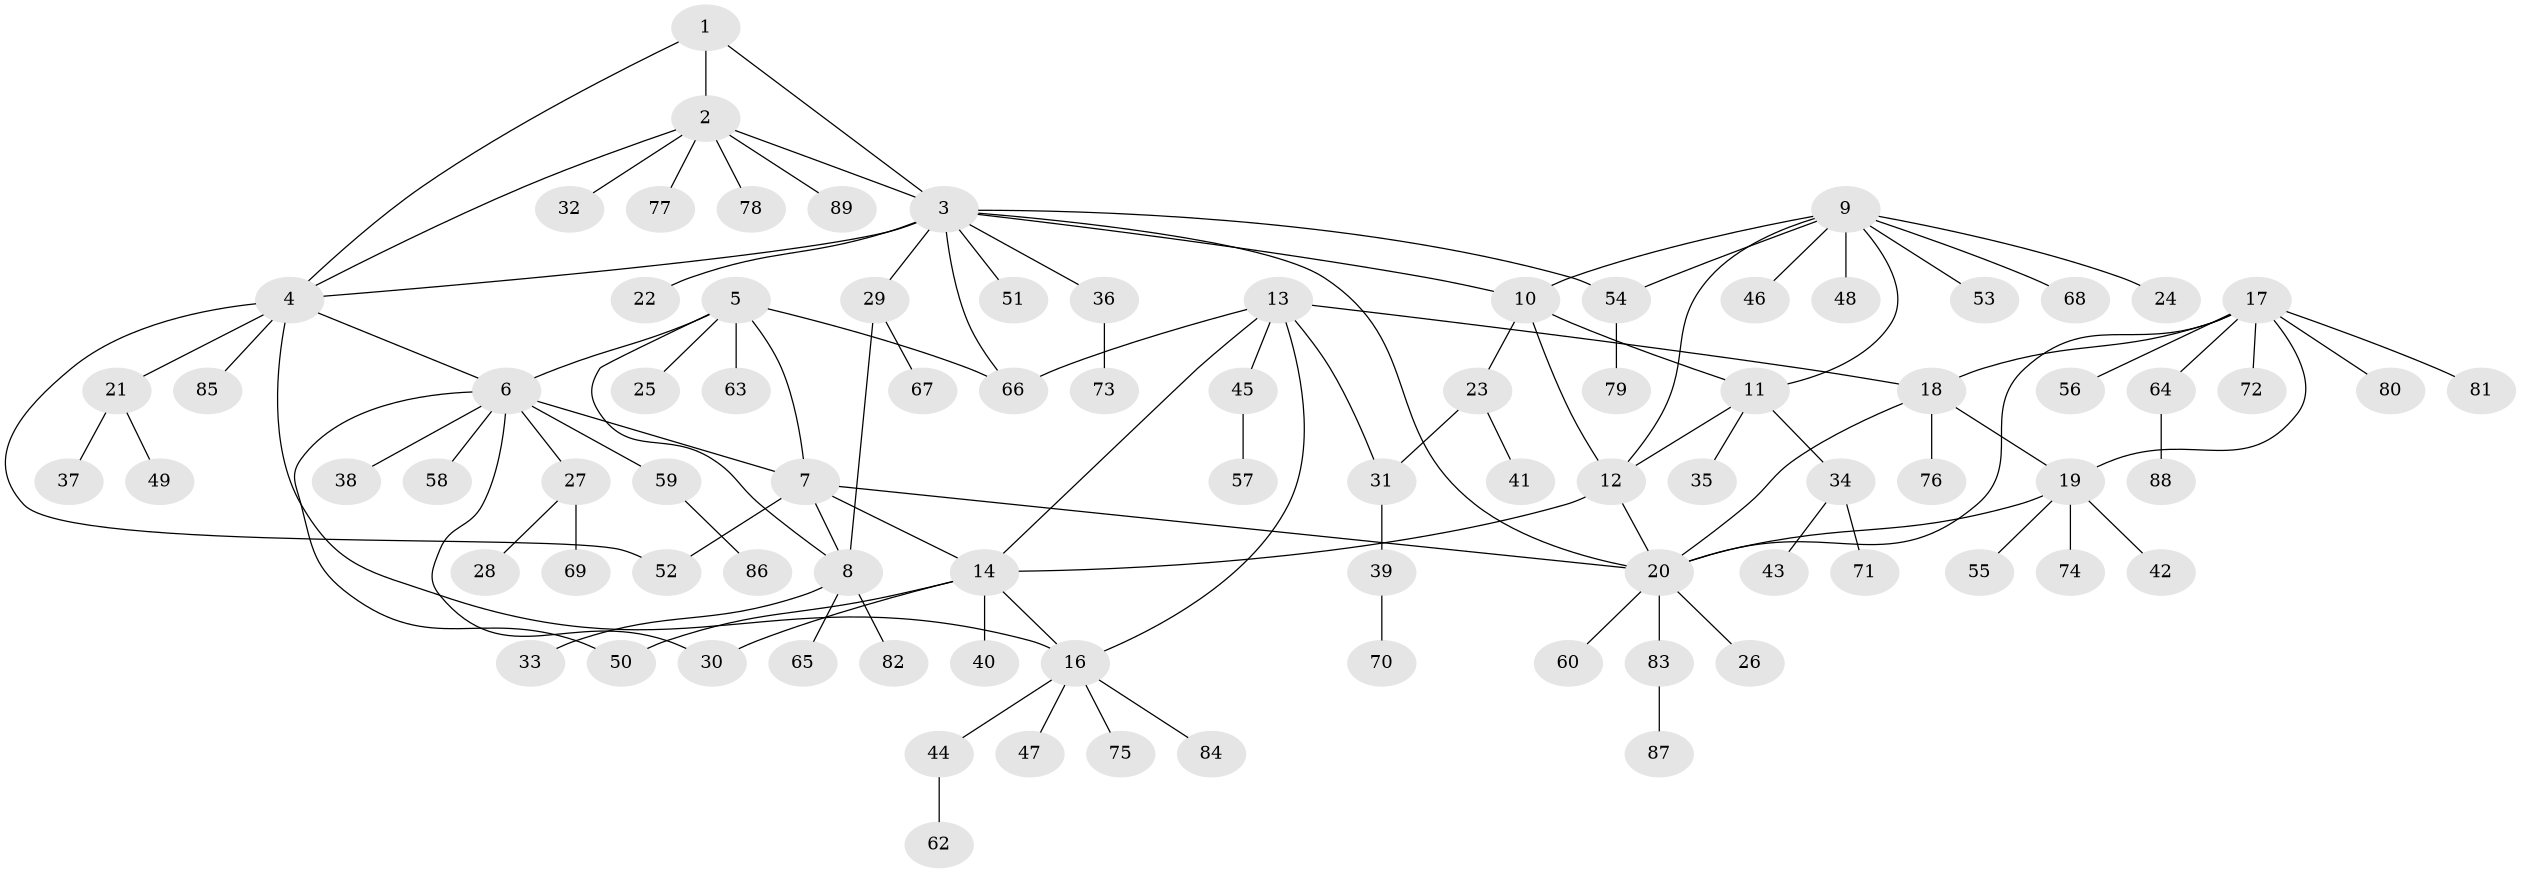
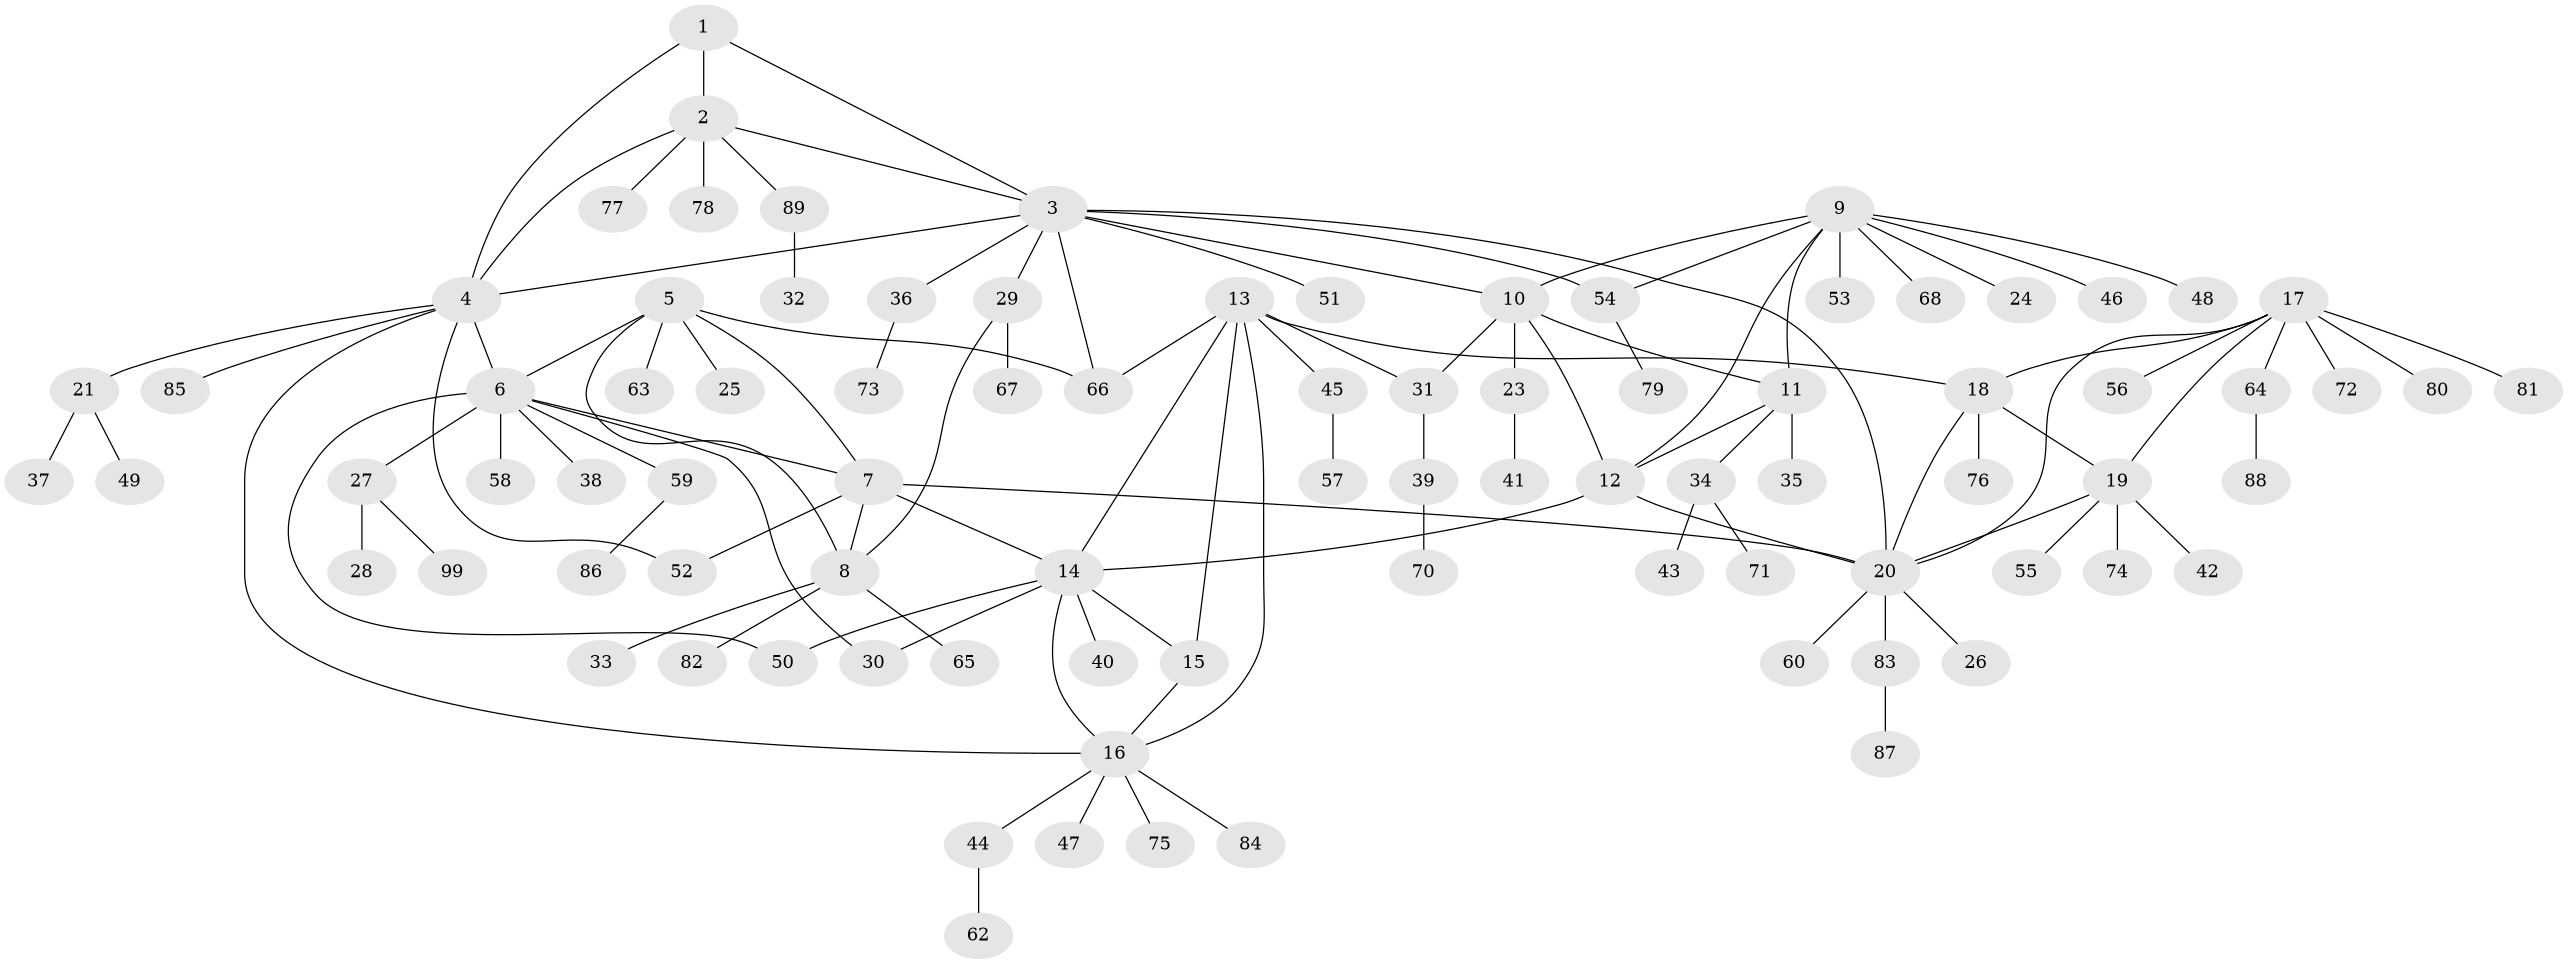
(638, 164) -> (794, 258)
(645, 300) -> none
(1430, 436) -> (1469, 345)
(576, 573) -> (453, 573)
none -> (1194, 663)
